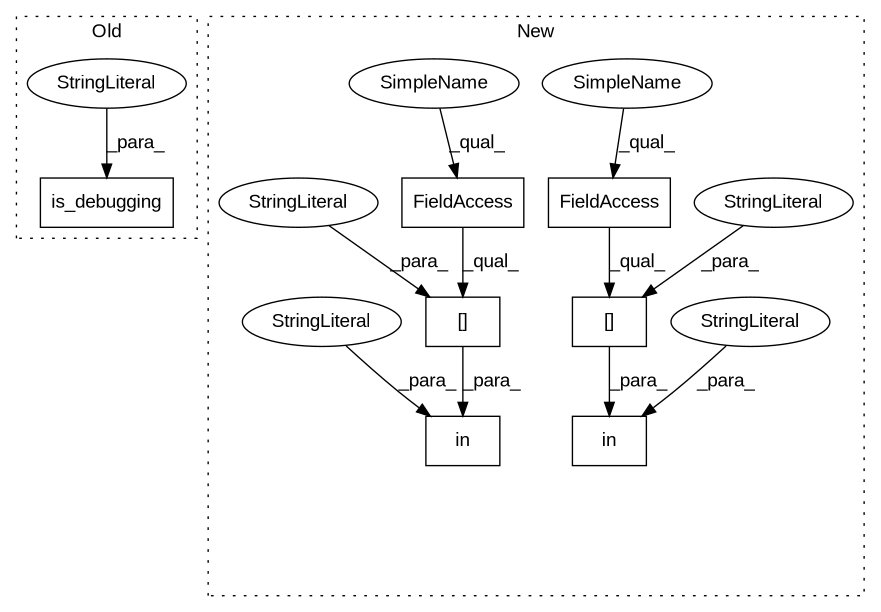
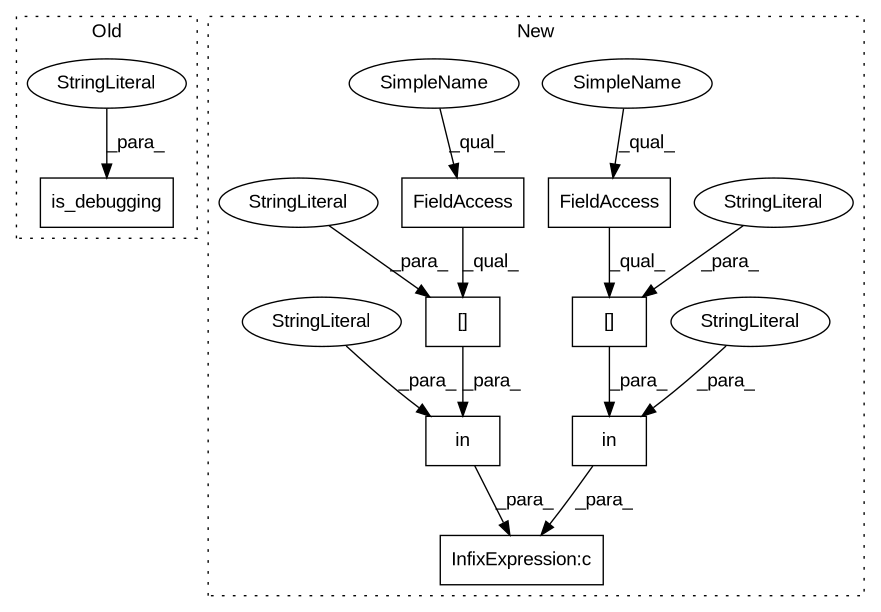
none -> (522, 560)
